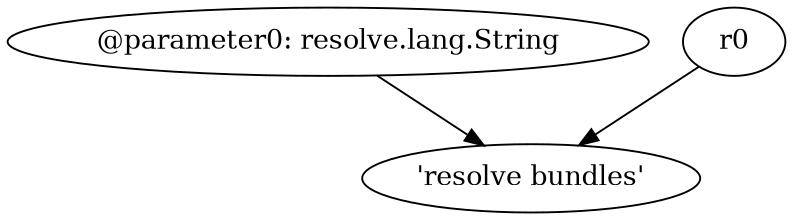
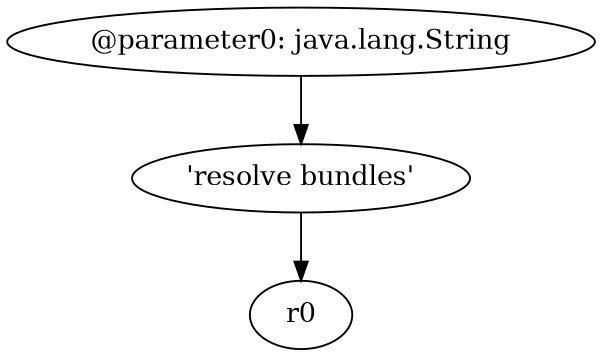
(328, 42) -> (301, 42)
(647, 101) -> (301, 237)
